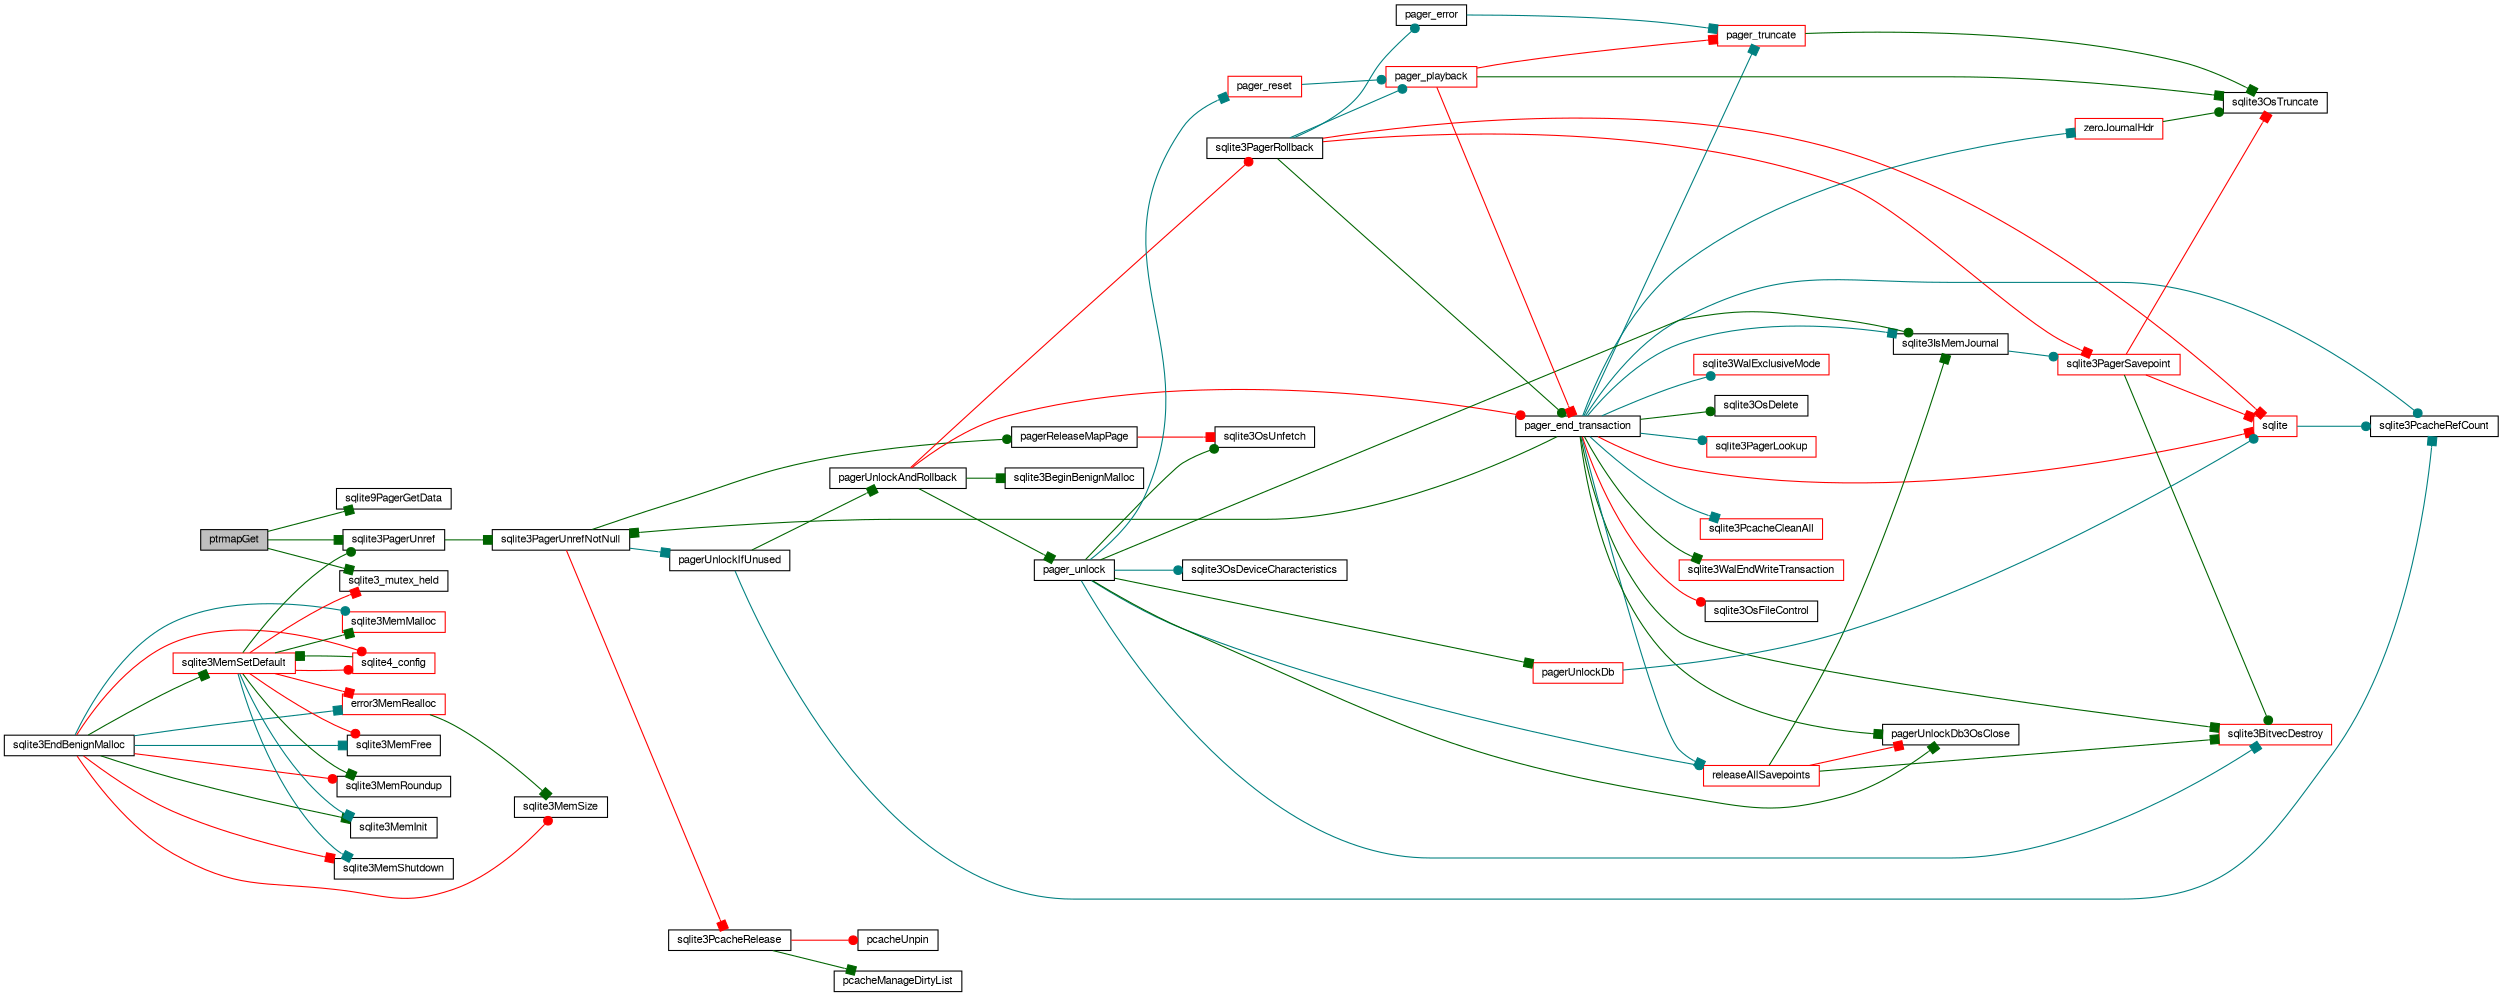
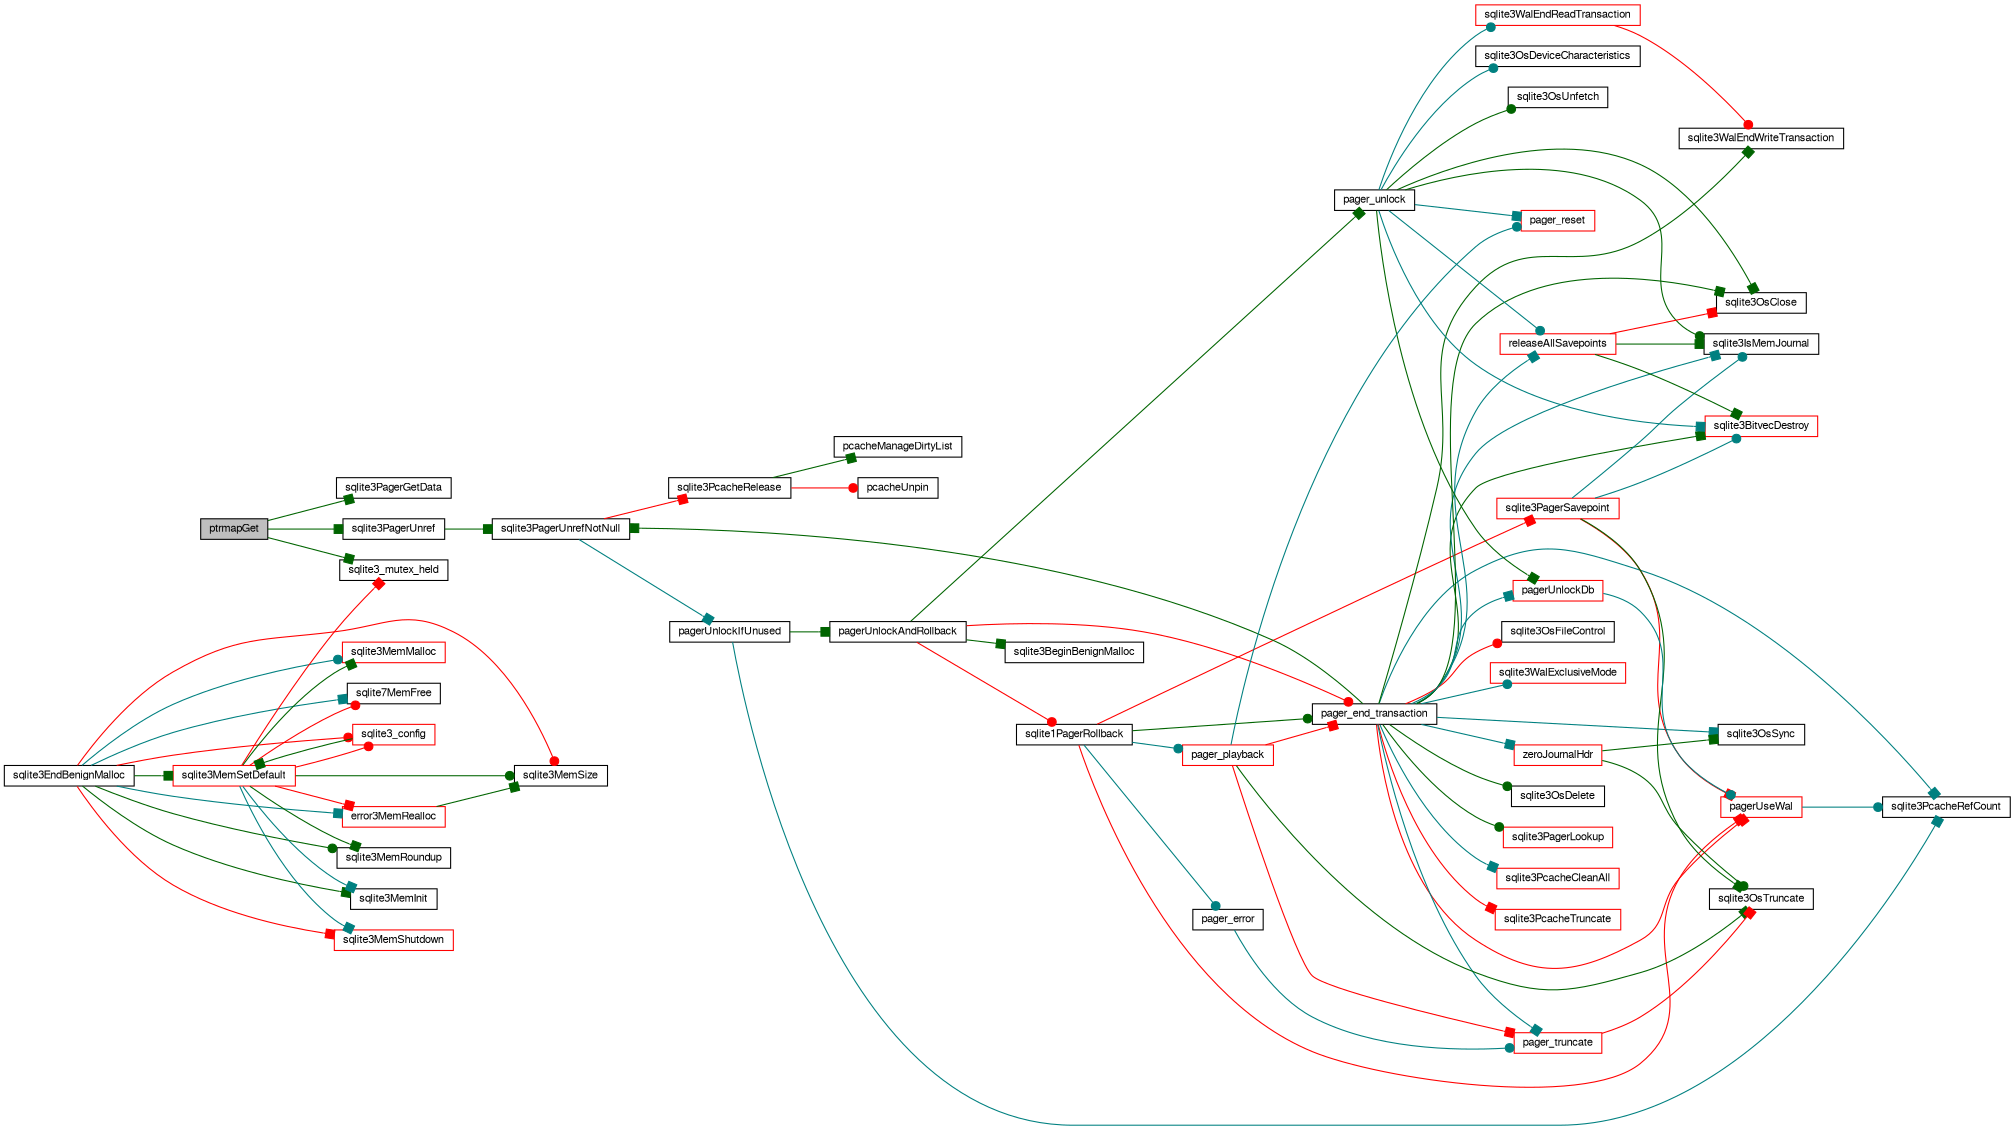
none -> (1558, 15)
(1587, 17) -> (1349, 1032)
(2029, 38) -> (1682, 986)
(1340, 82) -> (1325, 458)
(1265, 148) -> (1074, 735)
(2194, 238) -> (1658, 761)
(1969, 282) -> (1653, 575)
(2029, 354) -> (1651, 432)
(2275, 426) -> (1761, 807)
(1669, 436) -> (1432, 783)
(1074, 437) -> none
(394, 499) -> (394, 488)
(2195, 545) -> (1665, 472)
(1761, 570) -> (1761, 138)
(290, 597) -> (401, 776)
none -> (1455, 649)
(394, 663) -> (394, 735)
none -> (1761, 735)
(1951, 735) -> (1761, 303)
(394, 745) -> (394, 694)
(231, 766) -> (210, 823)
(394, 869) -> (394, 940)
none -> (1558, 920)
